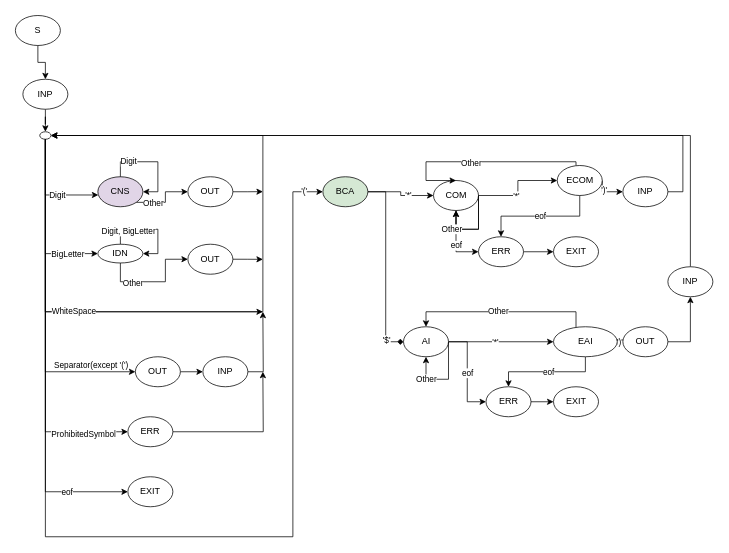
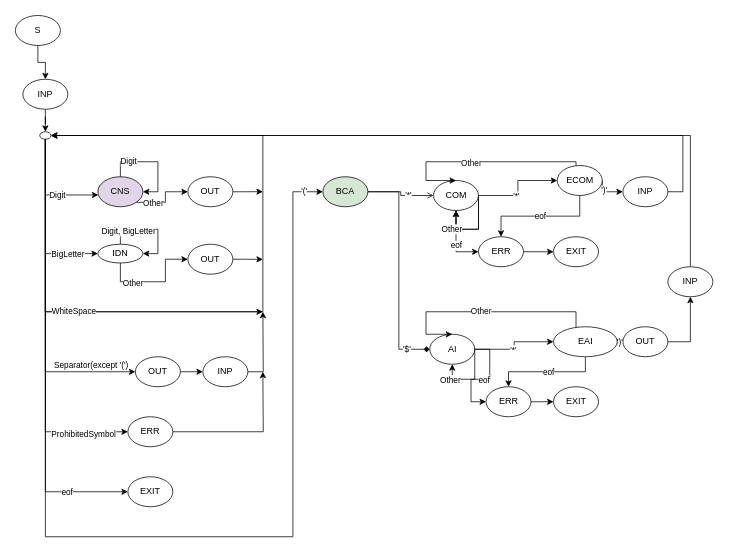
(427, 195) -> (428, 195)
(426, 342) -> (452, 349)
